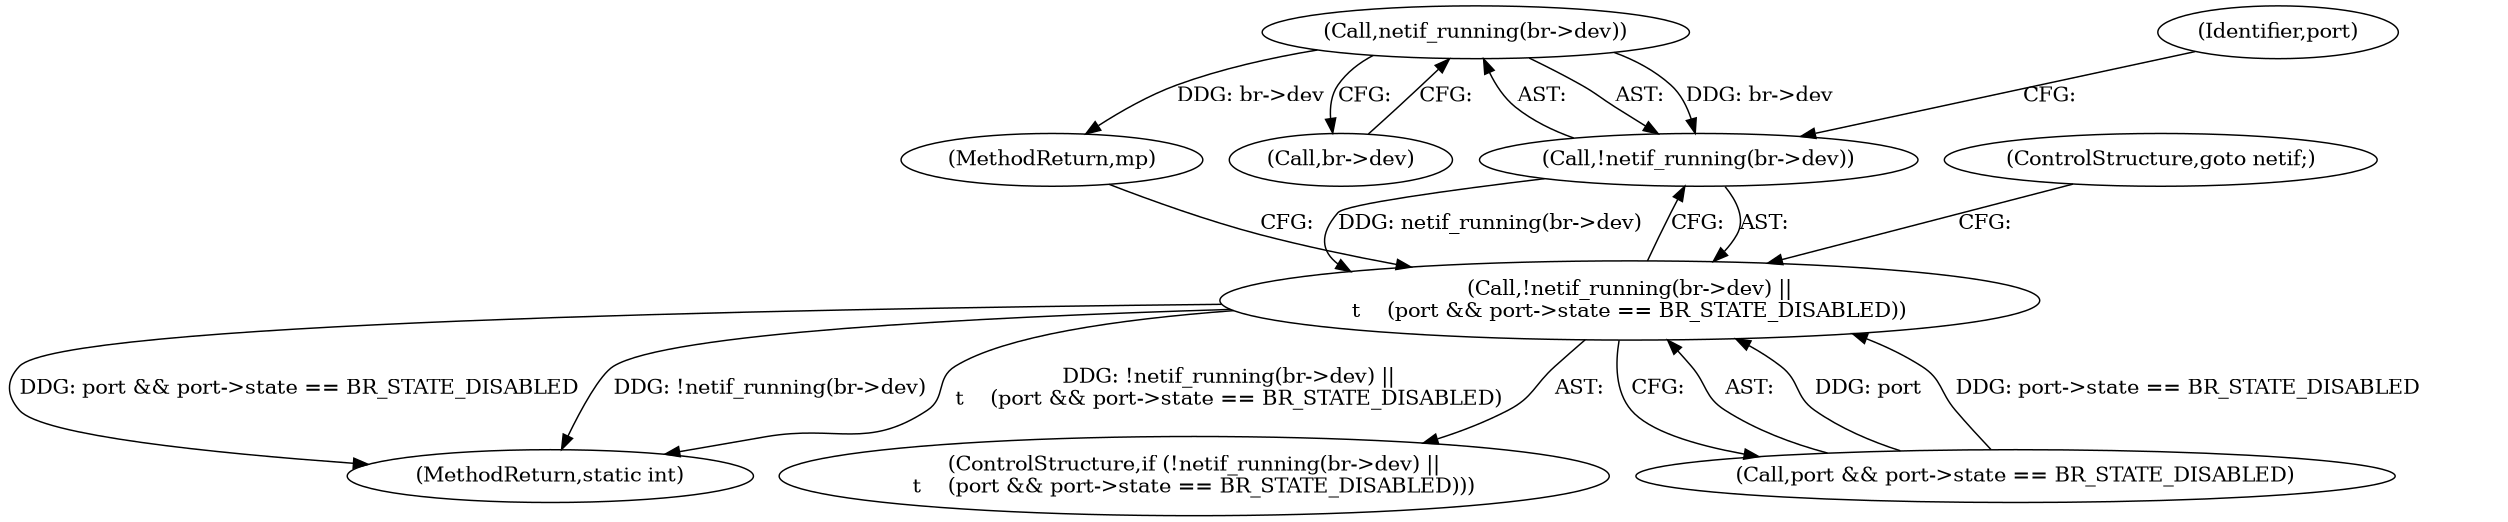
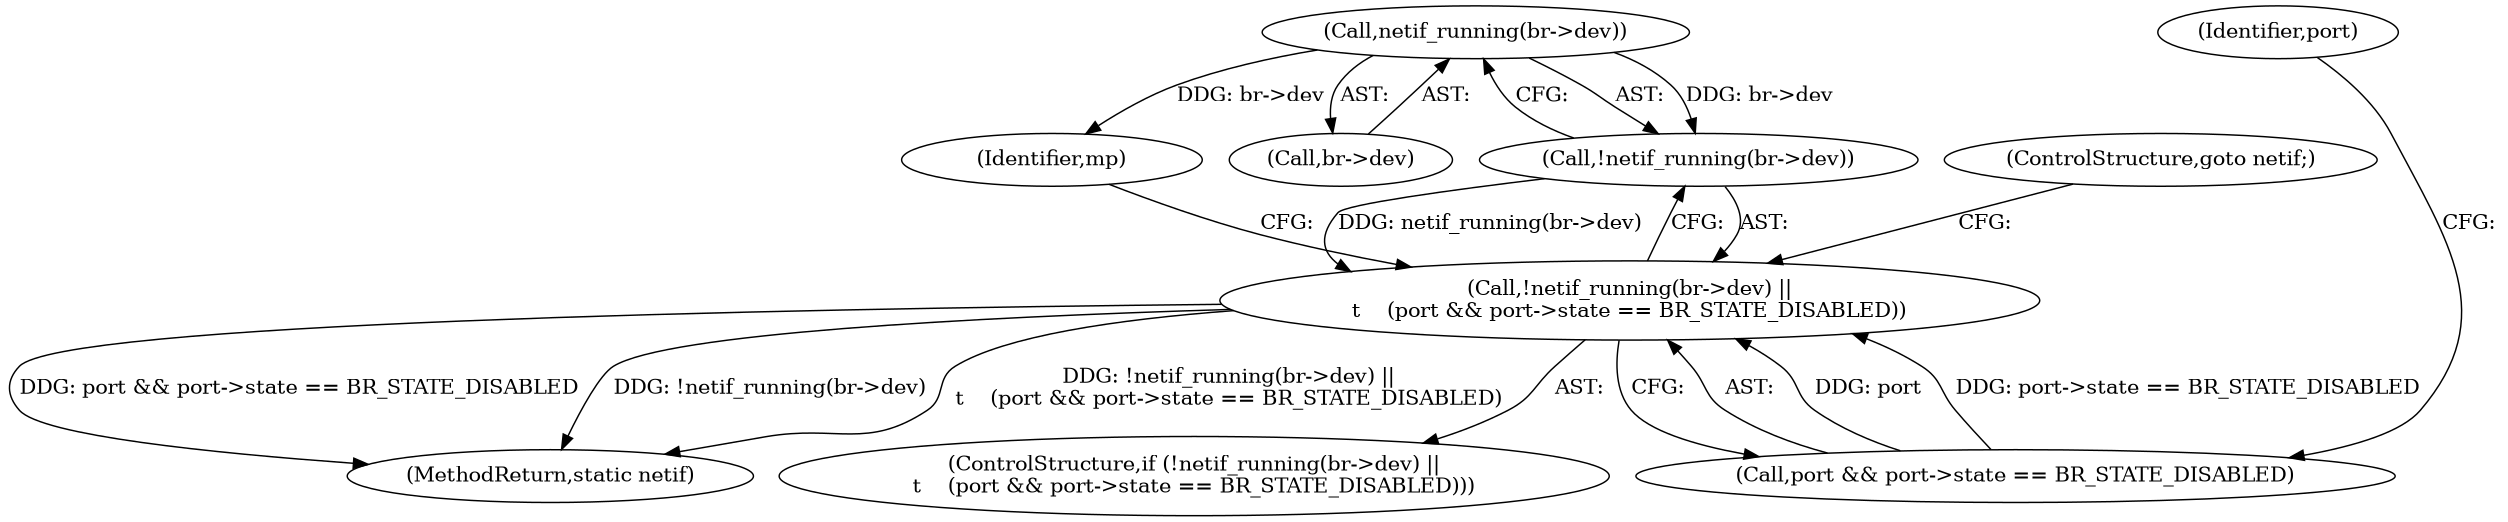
(2005, 92) -> (2458, 280)
(1368, 96) -> (1368, 96)
(1449, 96) -> (1449, 96)
(1545, 96) -> (1545, 96)
(1052, 160) -> (1052, 160)
(550, 476) -> (550, 476)
